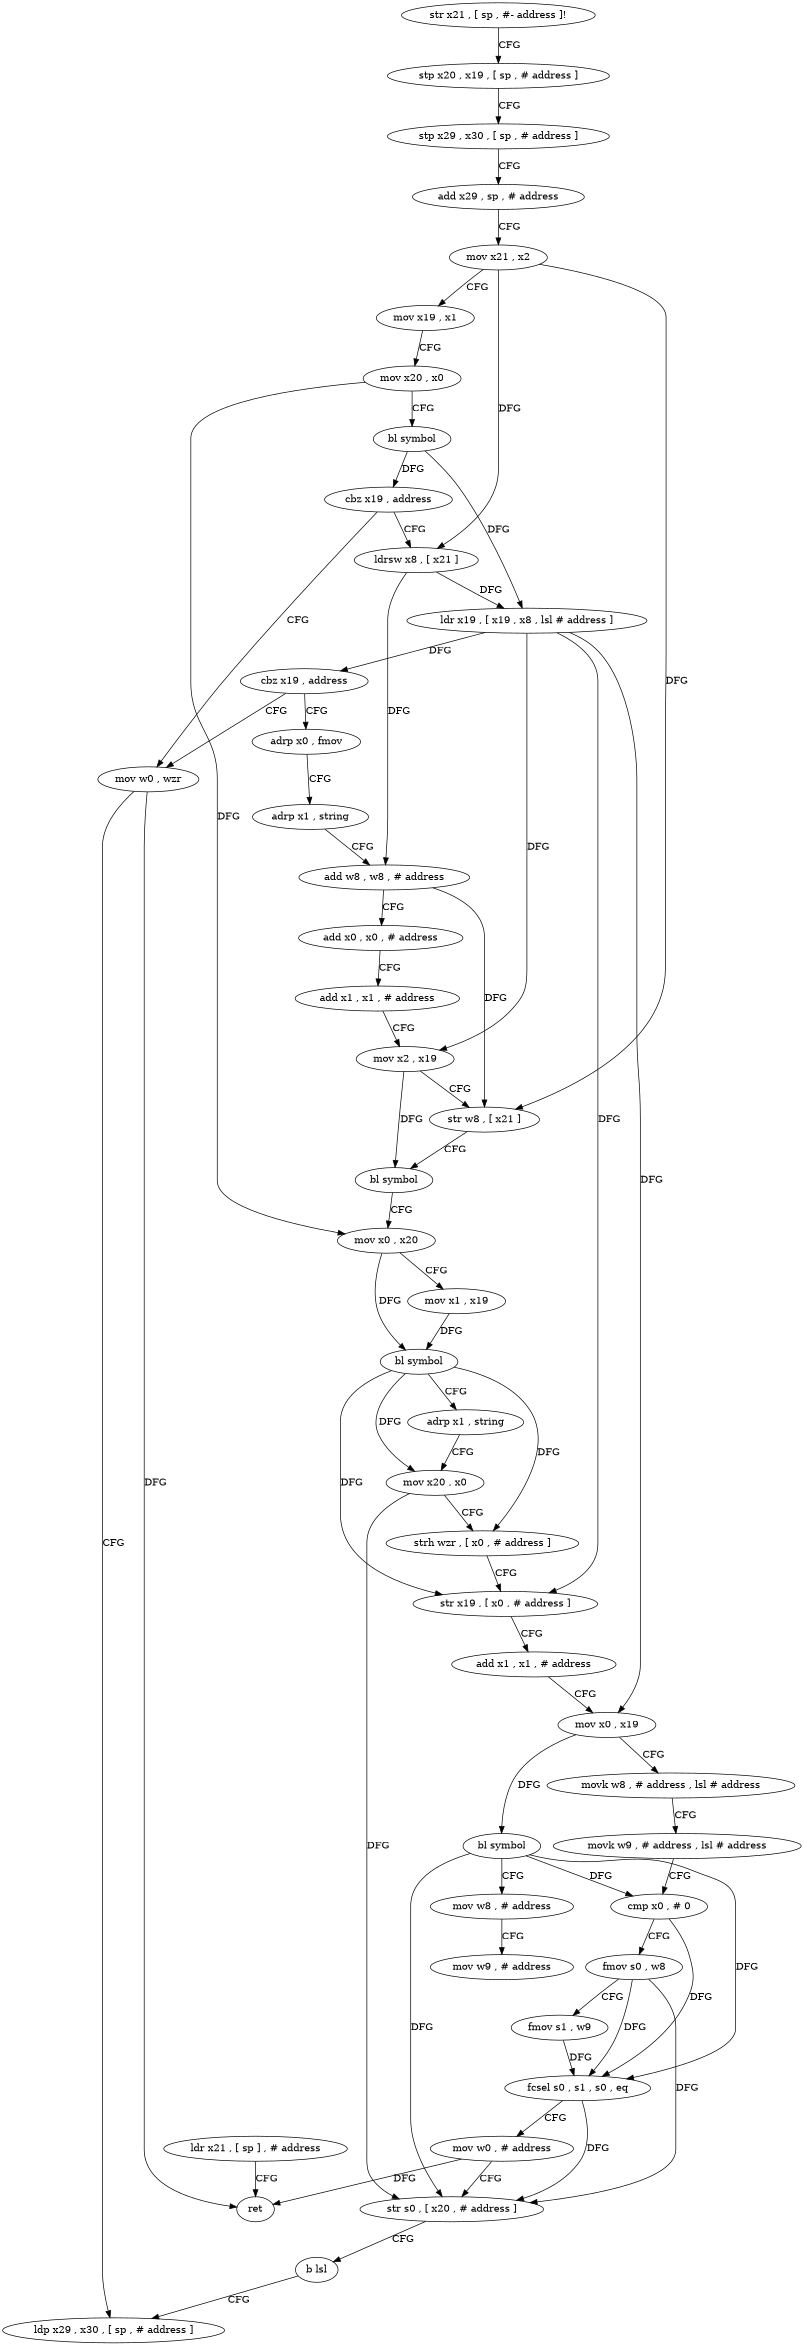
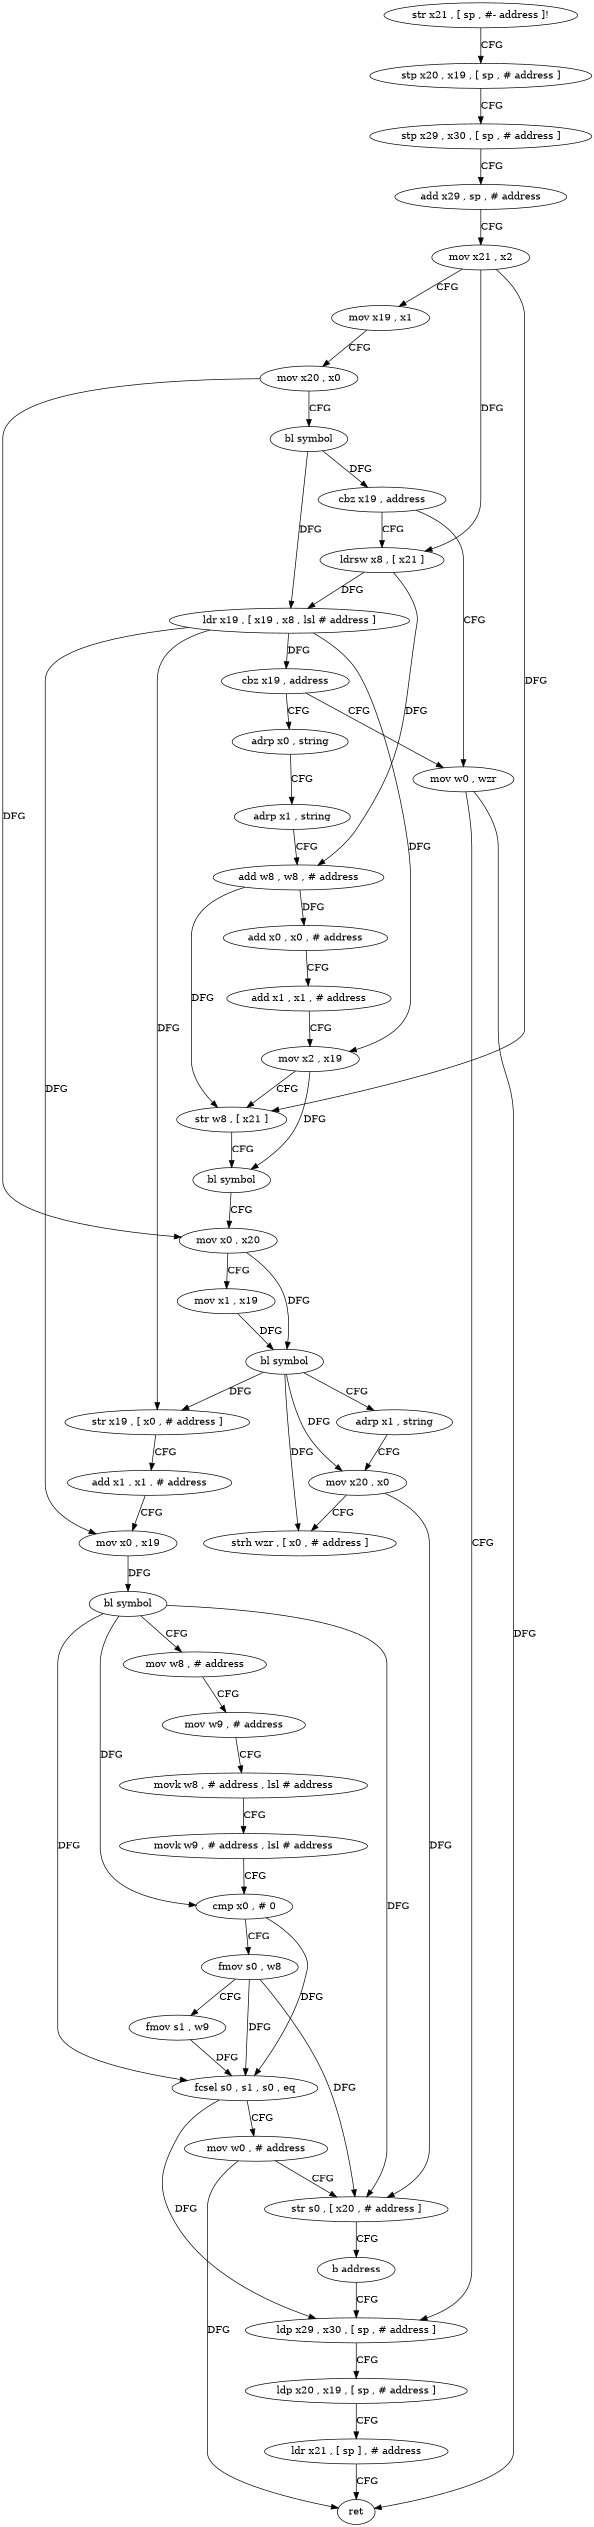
(306, 742) -> (290, 742)
(393, 908) -> (313, 908)
(493, 1570) -> none
(636, 1753) -> (238, 1752)
(578, 2164) -> (181, 2231)
(317, 2270) -> (356, 2270)
none -> (356, 2391)
